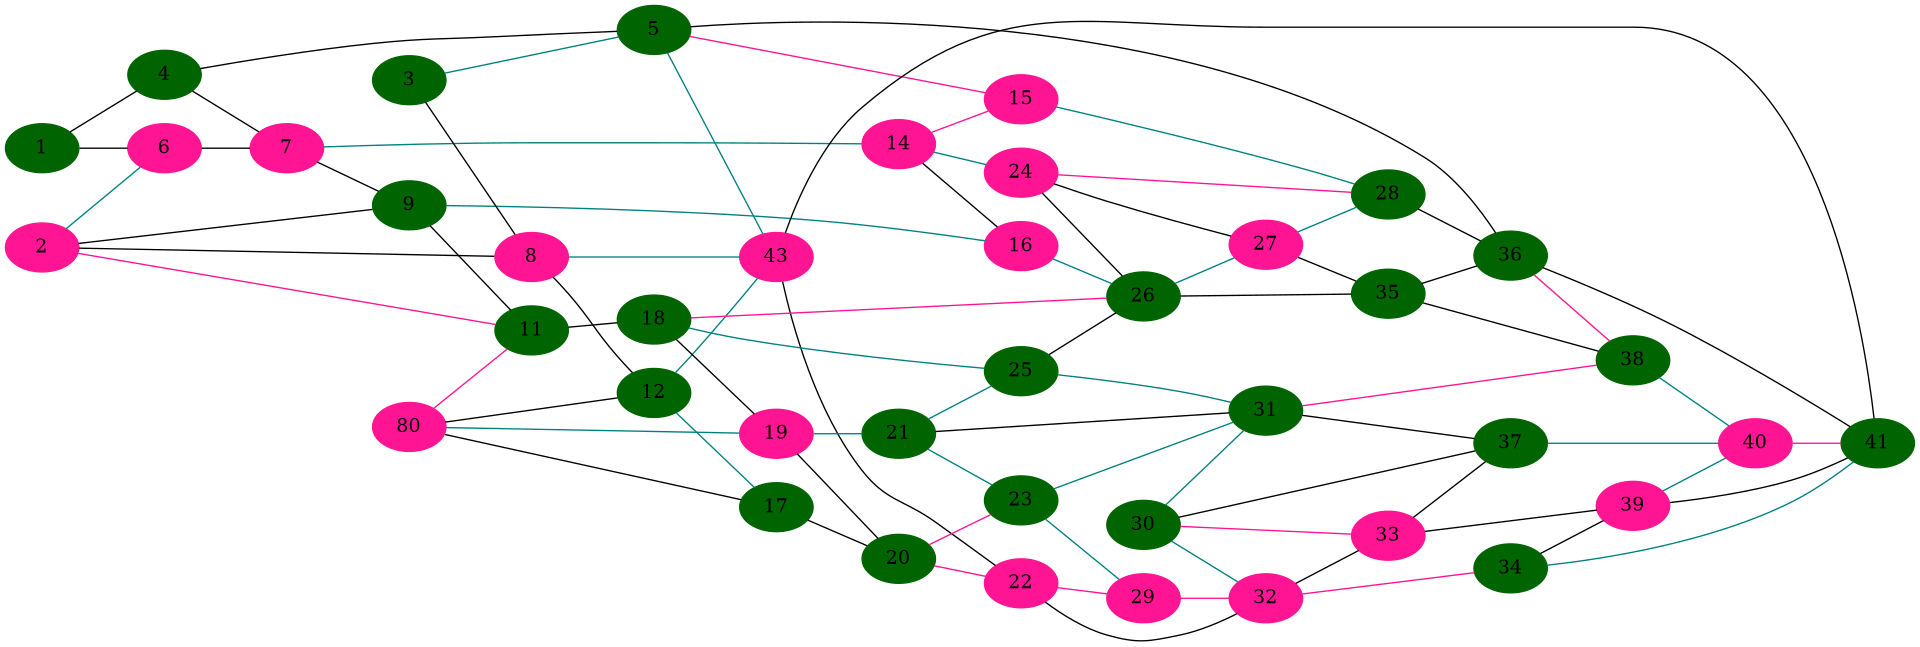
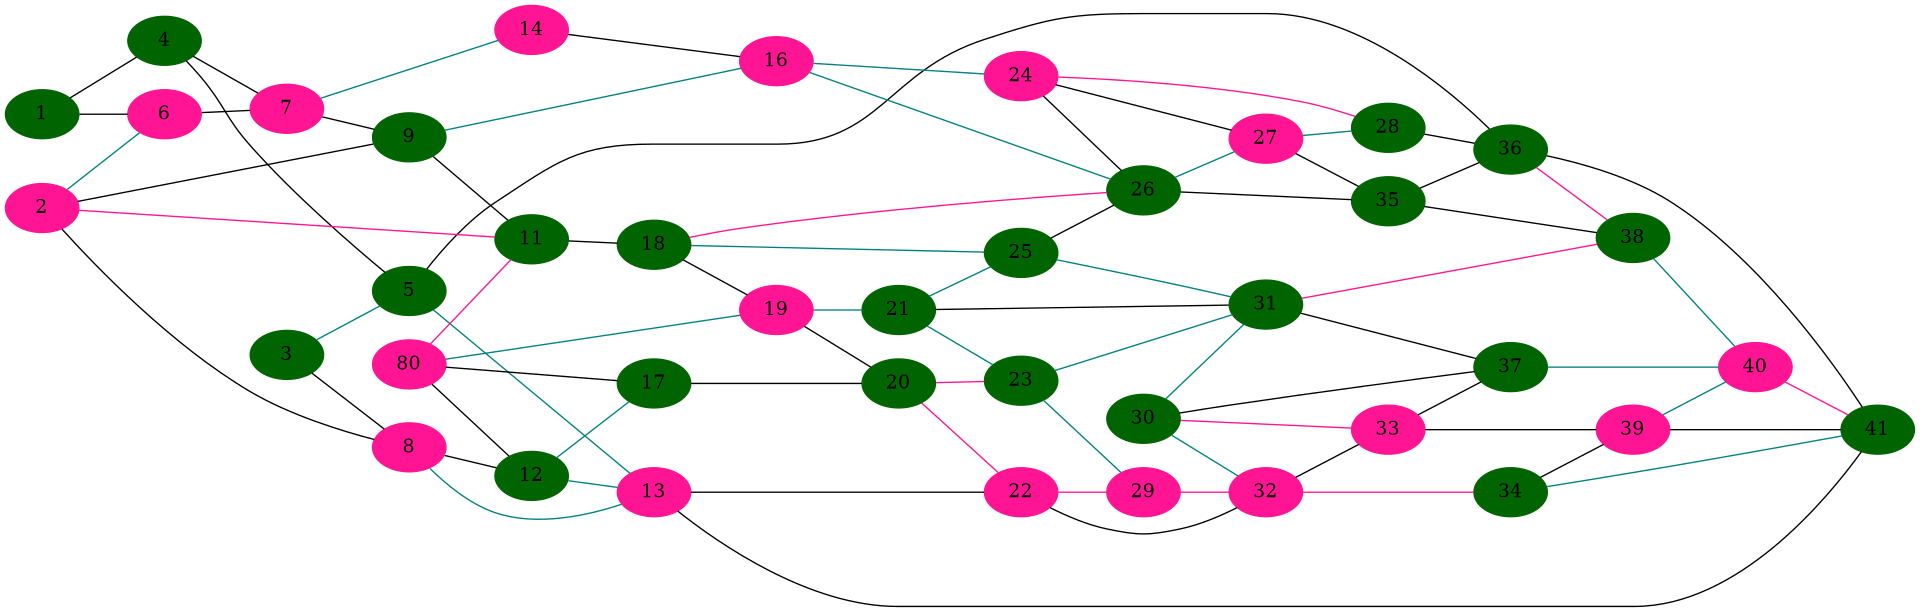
(1021, 99) -> none
(960, 158) -> (899, 69)
(776, 257) -> (654, 492)
